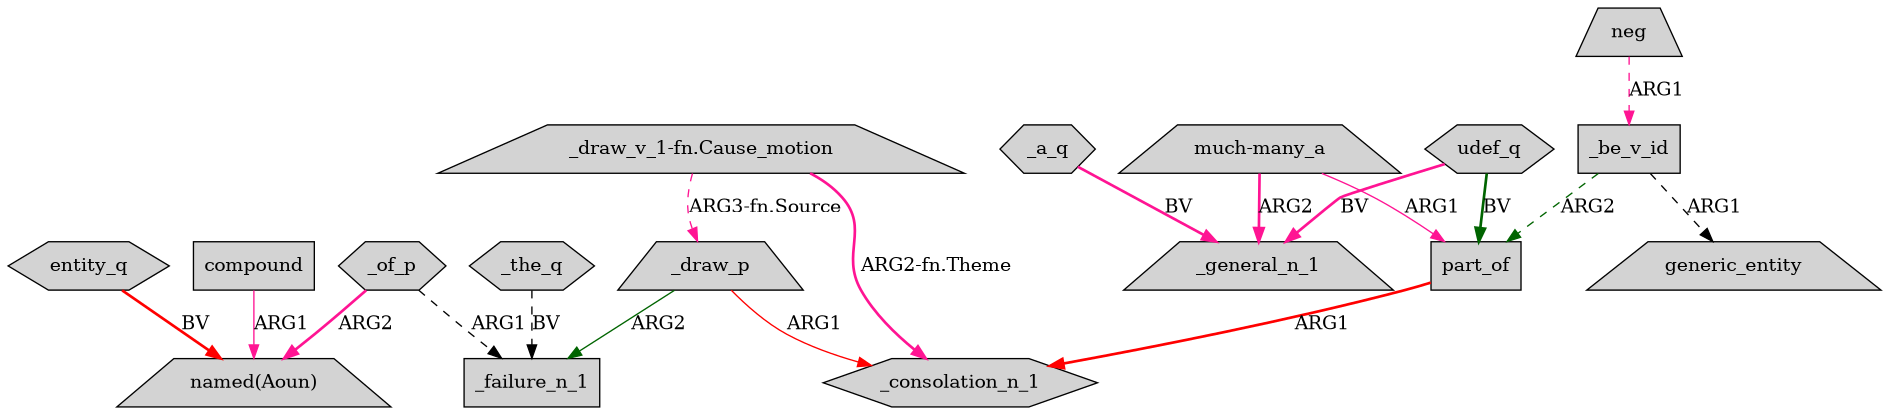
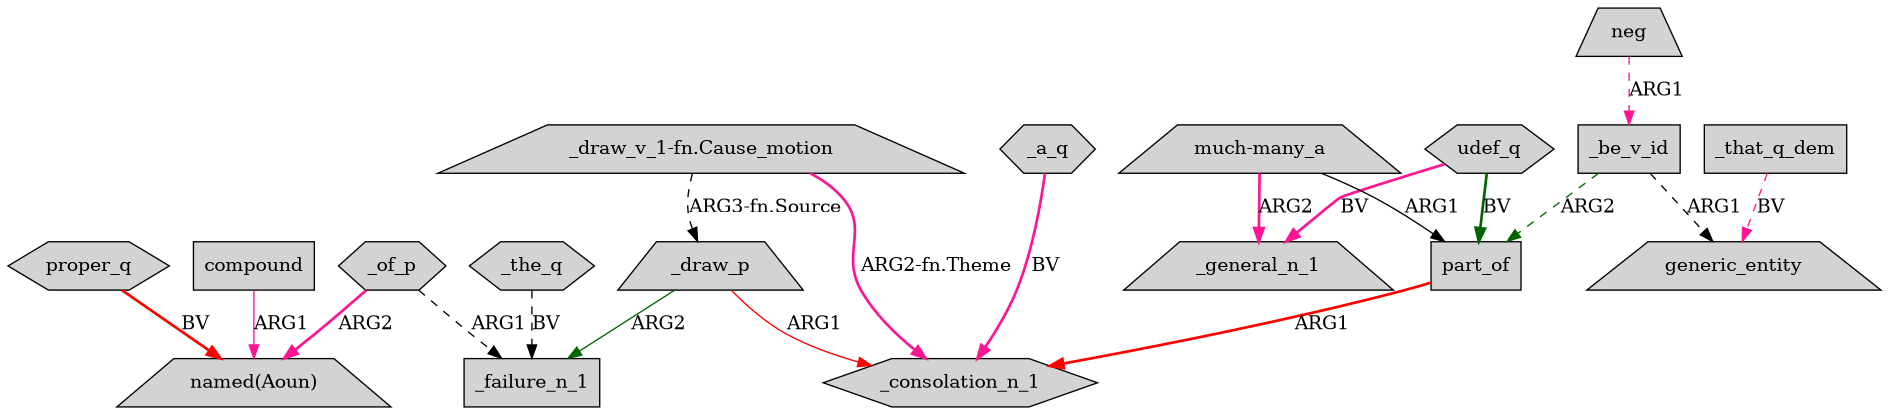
none -> (1776, 149)
(1379, 200) -> (1379, 200)
(688, 201) -> (688, 201)
(1141, 201) -> (1026, 264)
(89, 266) -> (89, 266)
